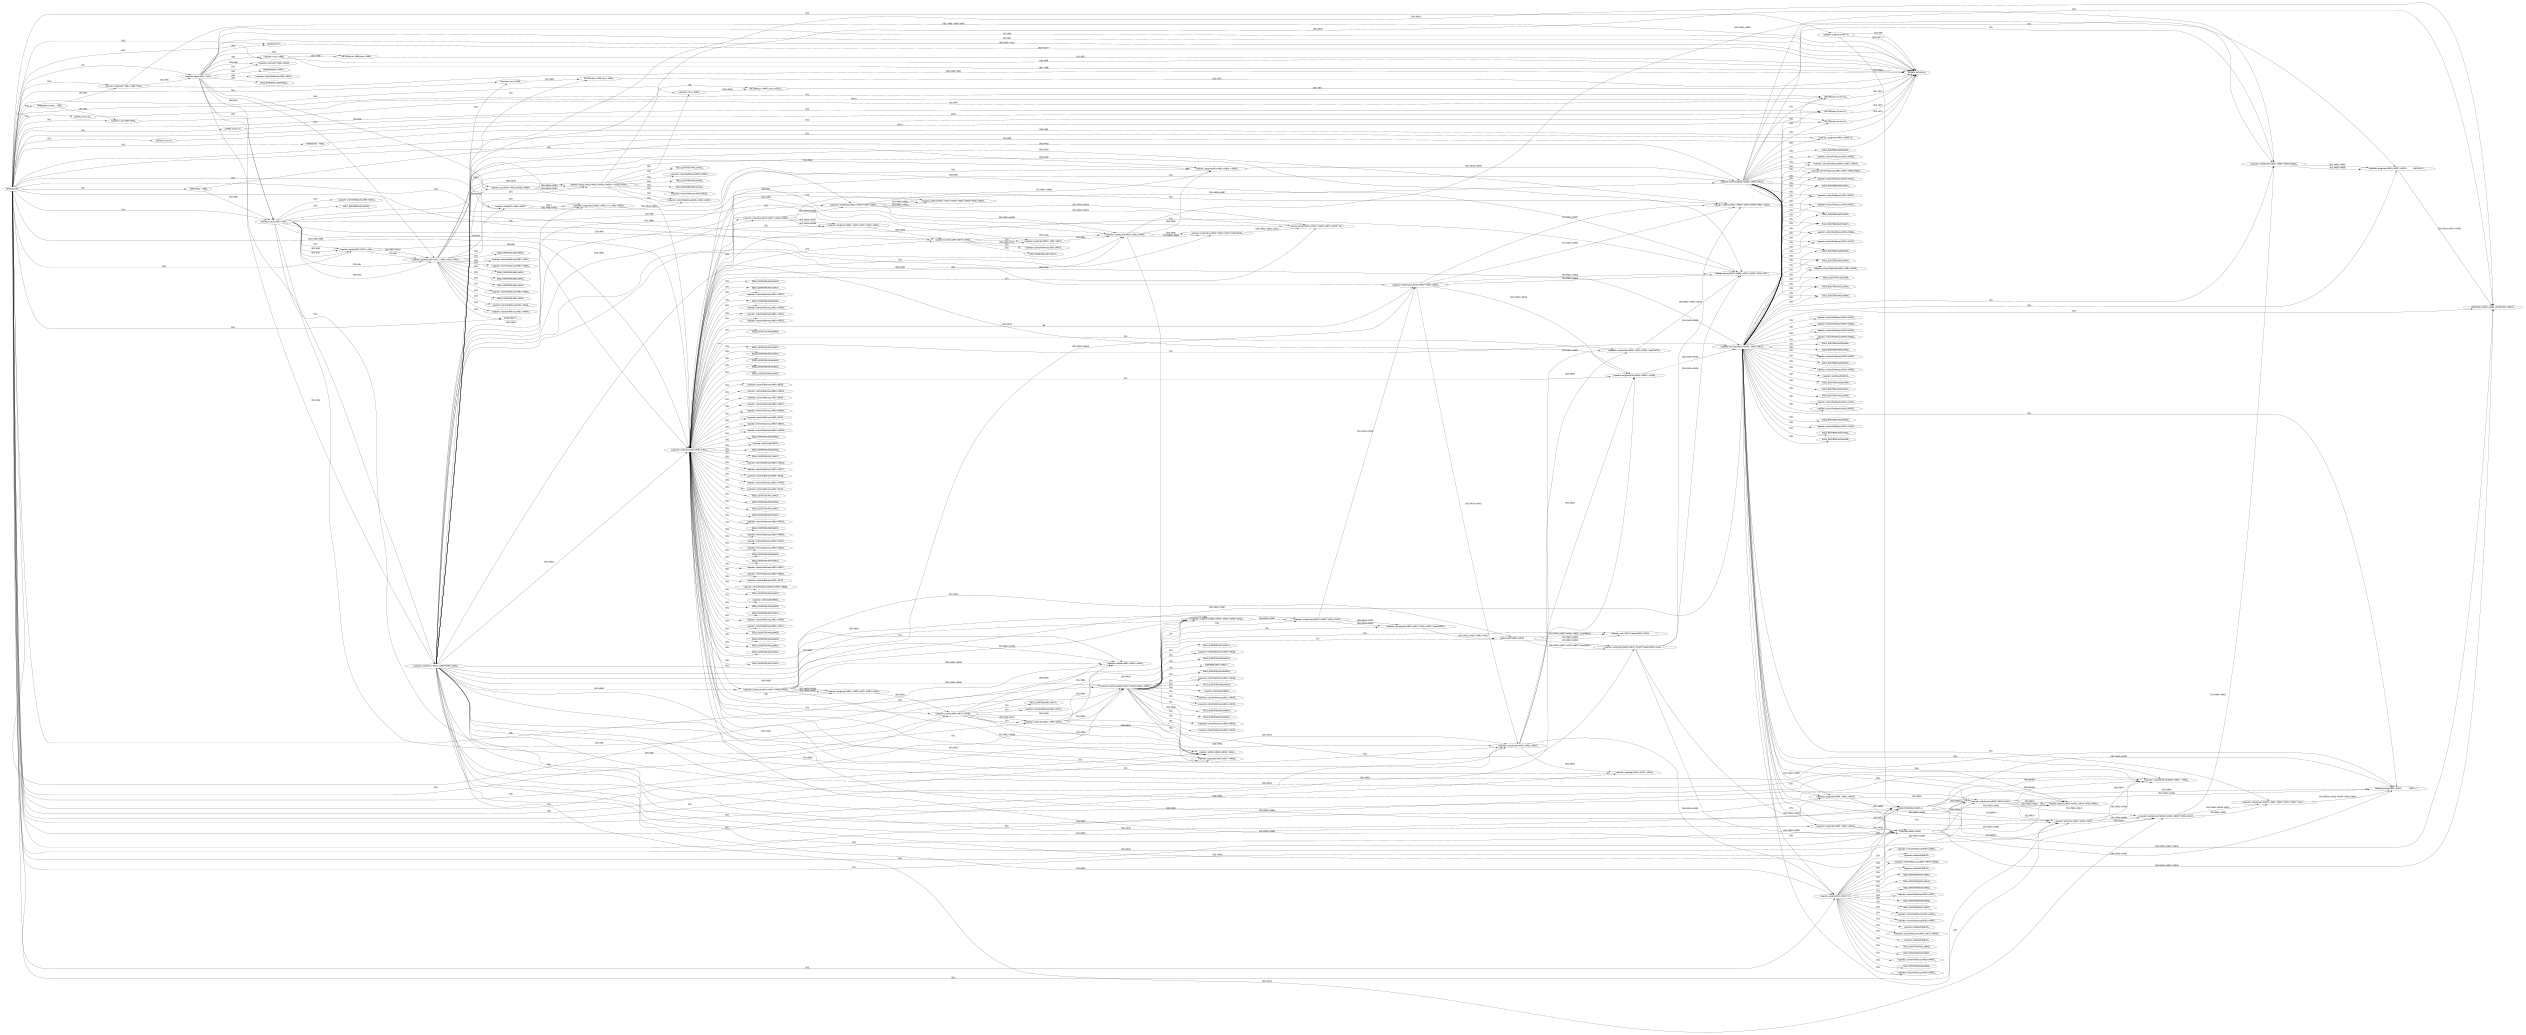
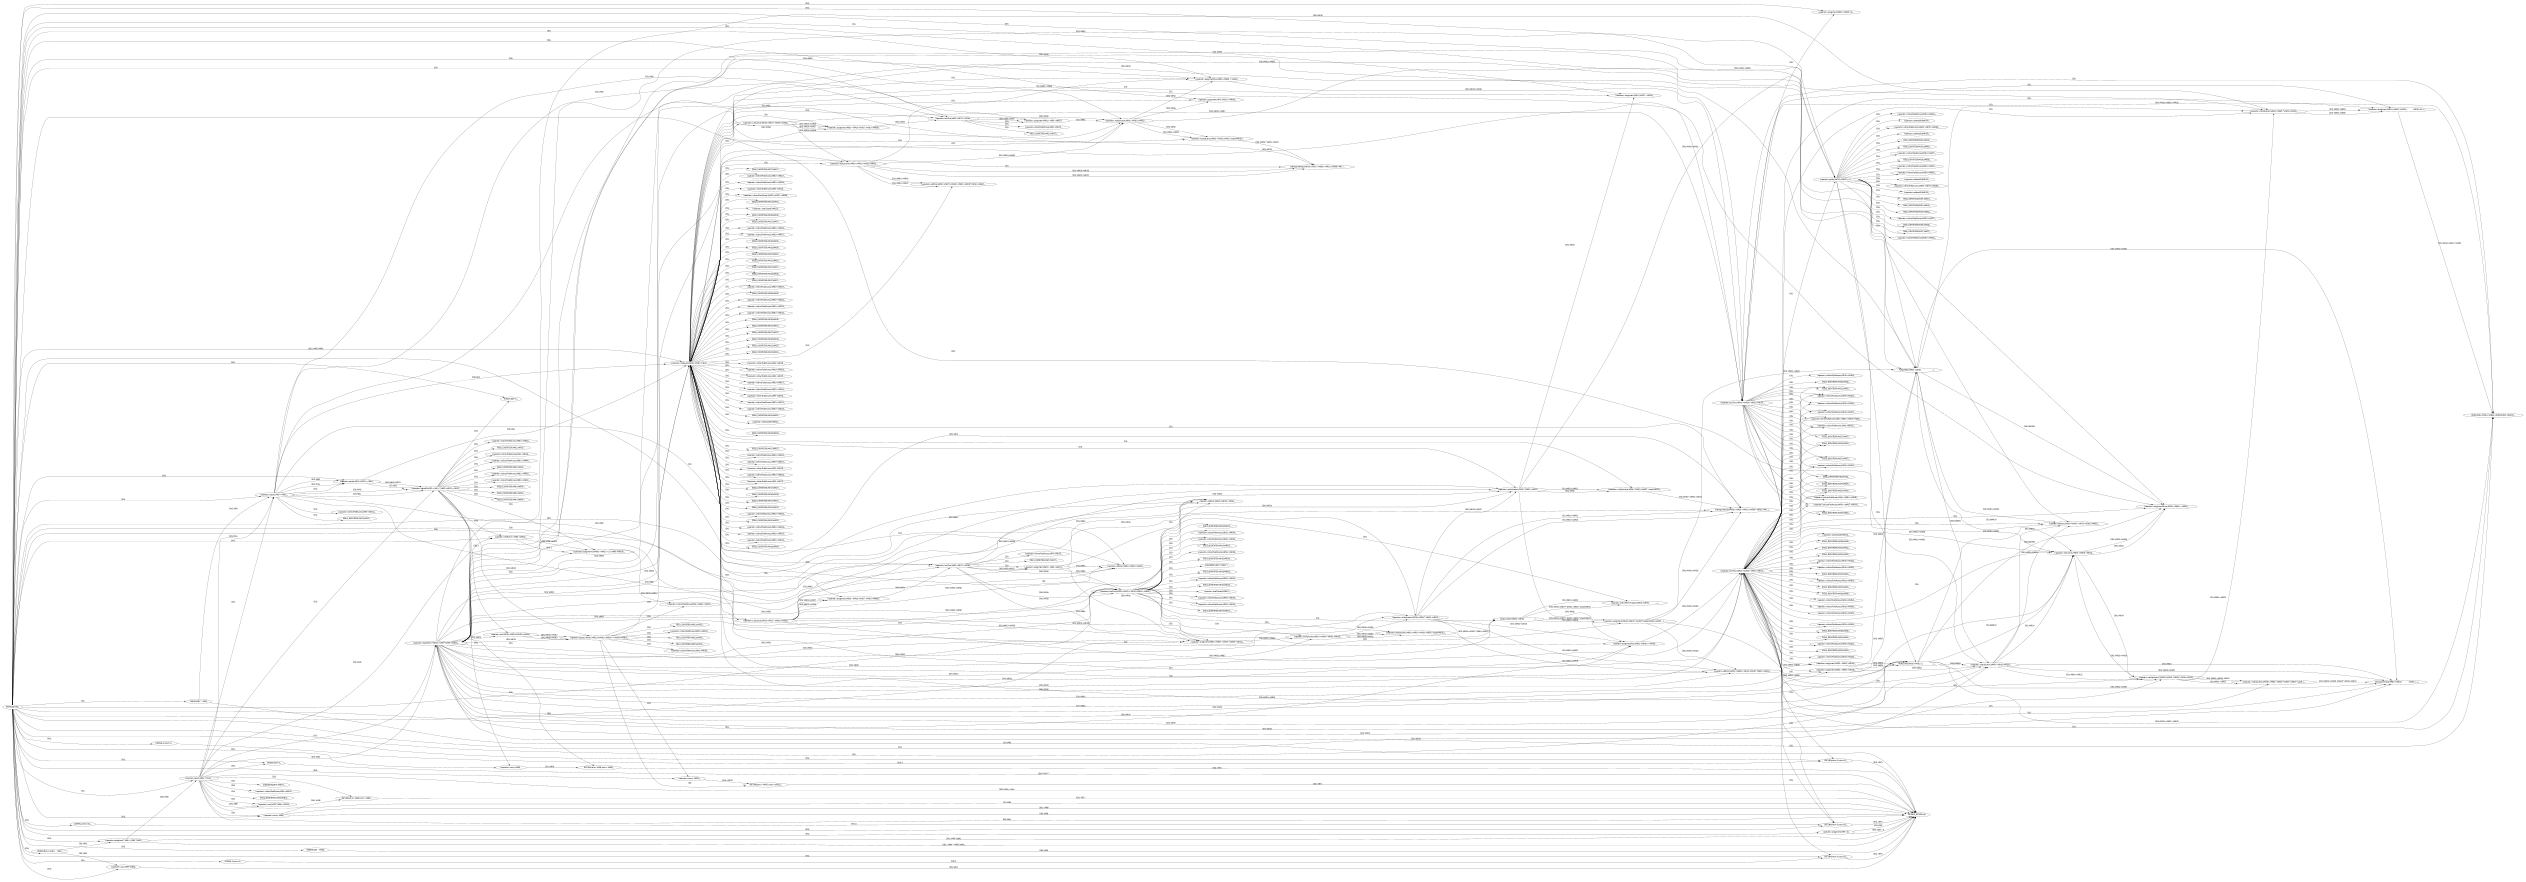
(1884, 416) -> (1876, 667)
